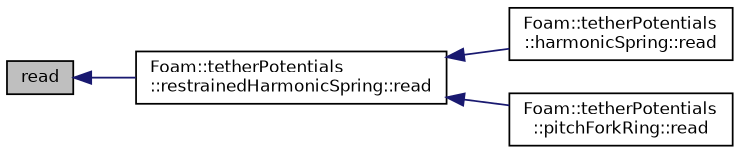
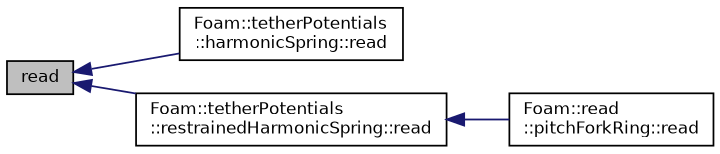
(487, 52) -> (135, 61)
(621, 119) -> (611, 119)
